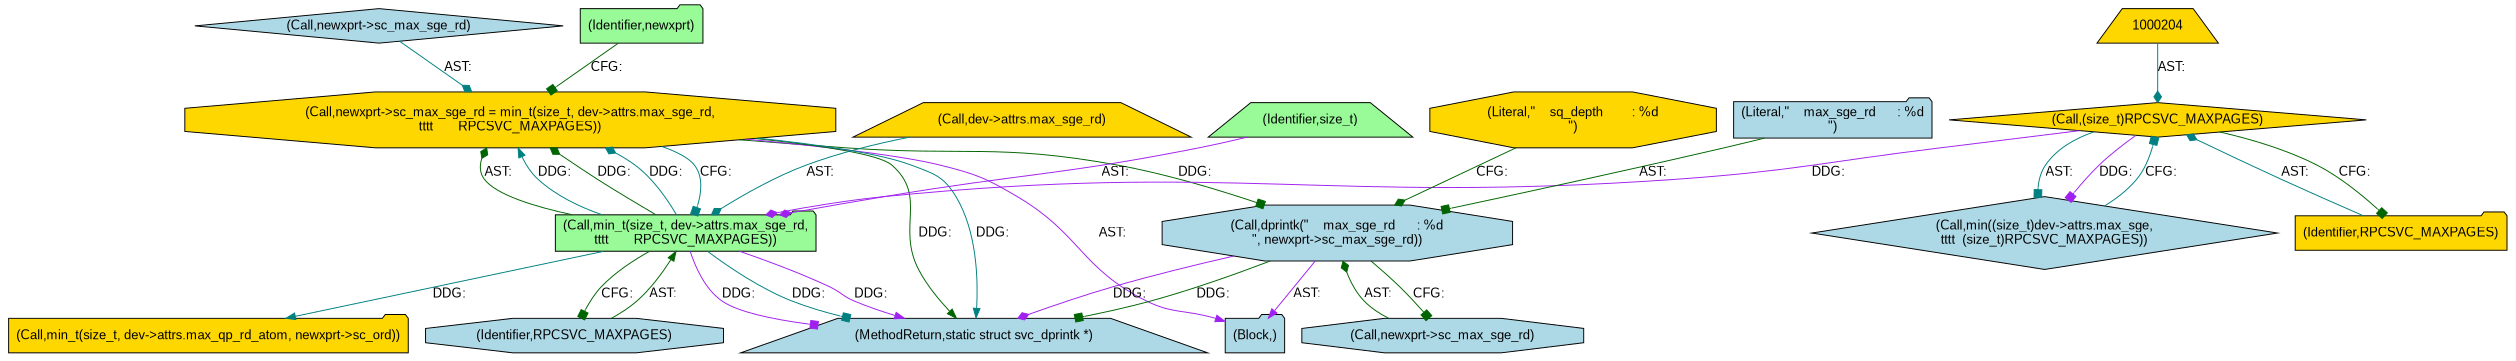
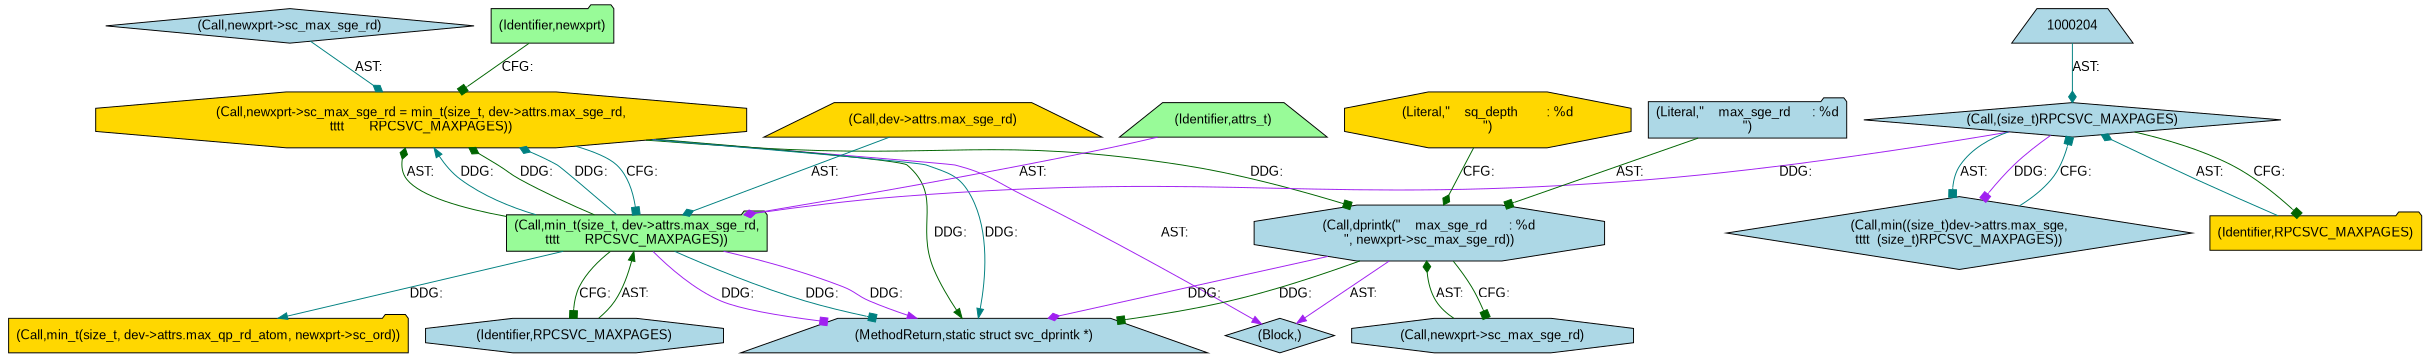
(2158, 26) -> (2072, 26)
(1311, 120) -> (1223, 120)
(2158, 120) -> (2072, 120)
(1255, 336) -> (1280, 336)
